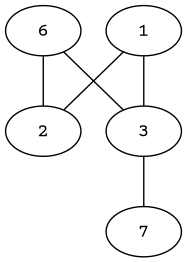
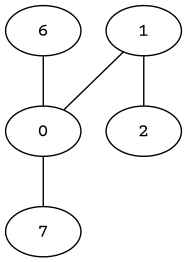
(43, 81) -> none
(144, 131) -> (43, 131)
